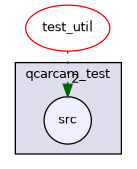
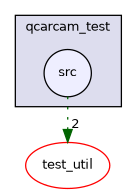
(68, 71) -> (68, 115)
